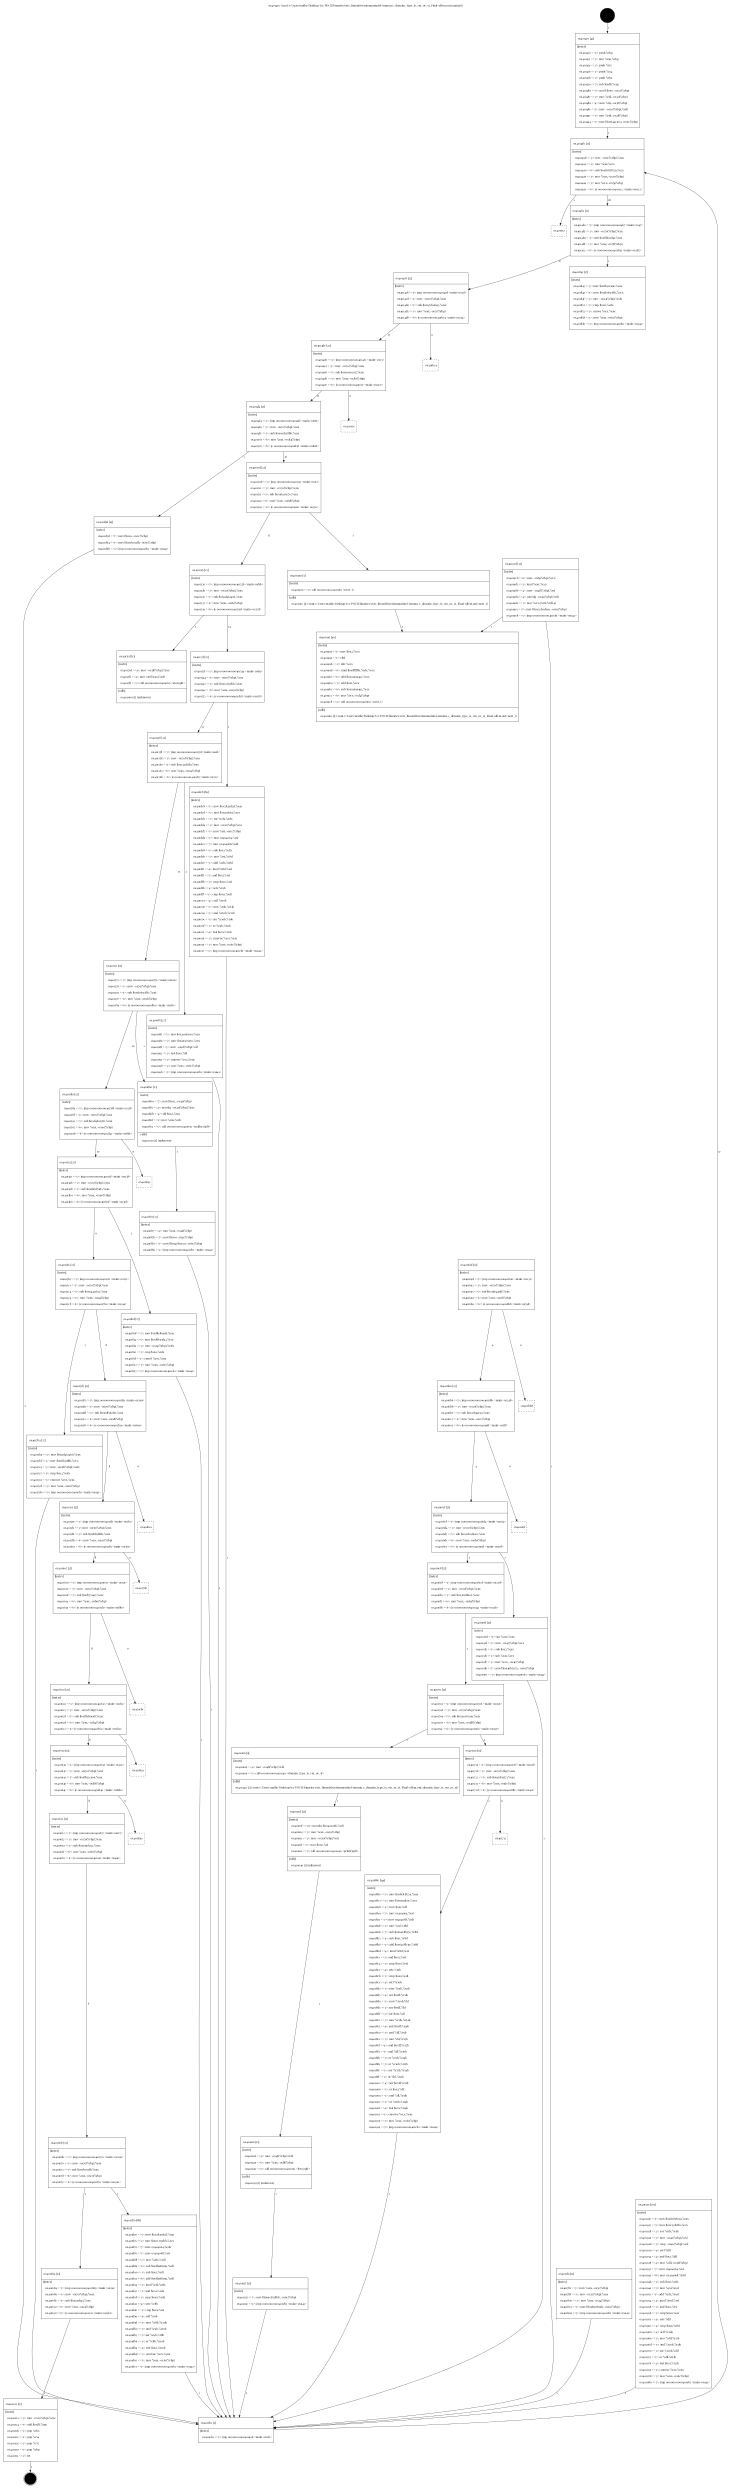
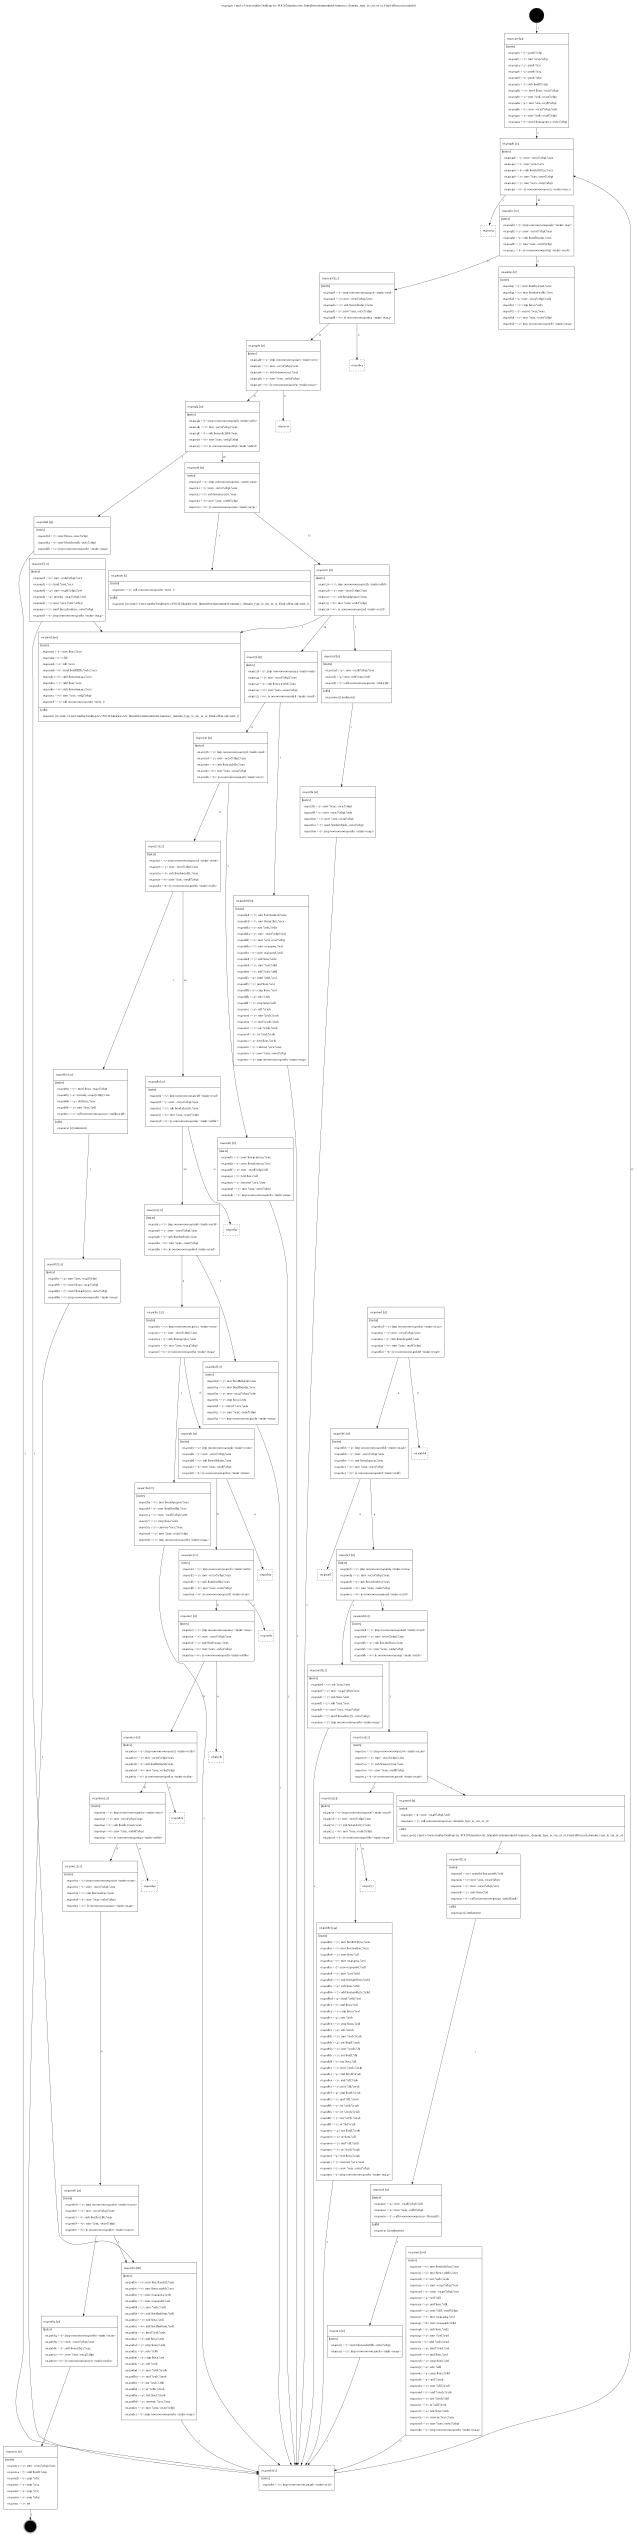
(398, 620) -> (284, 628)
none -> (347, 744)
(550, 1642) -> (33, 1470)
